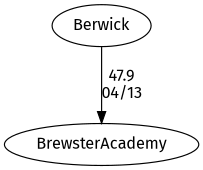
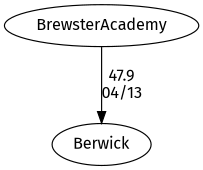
(102, 79) -> (102, 79)
